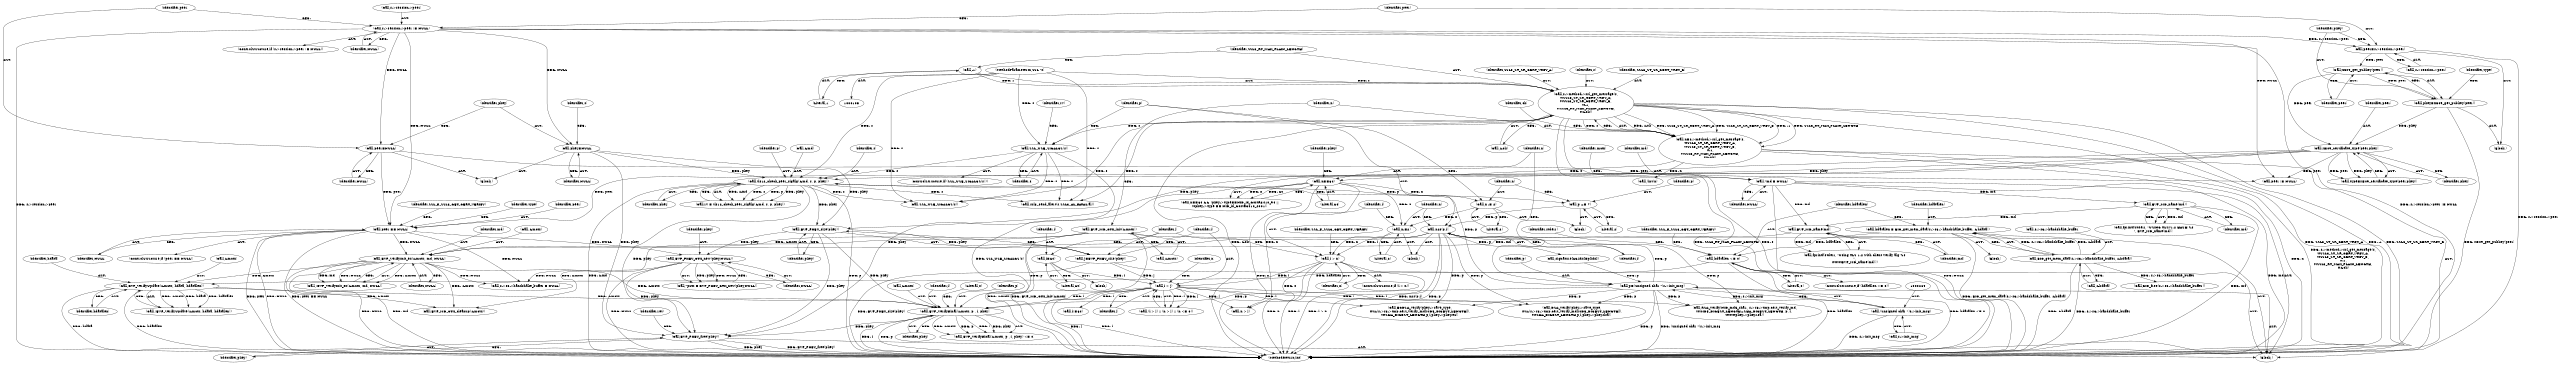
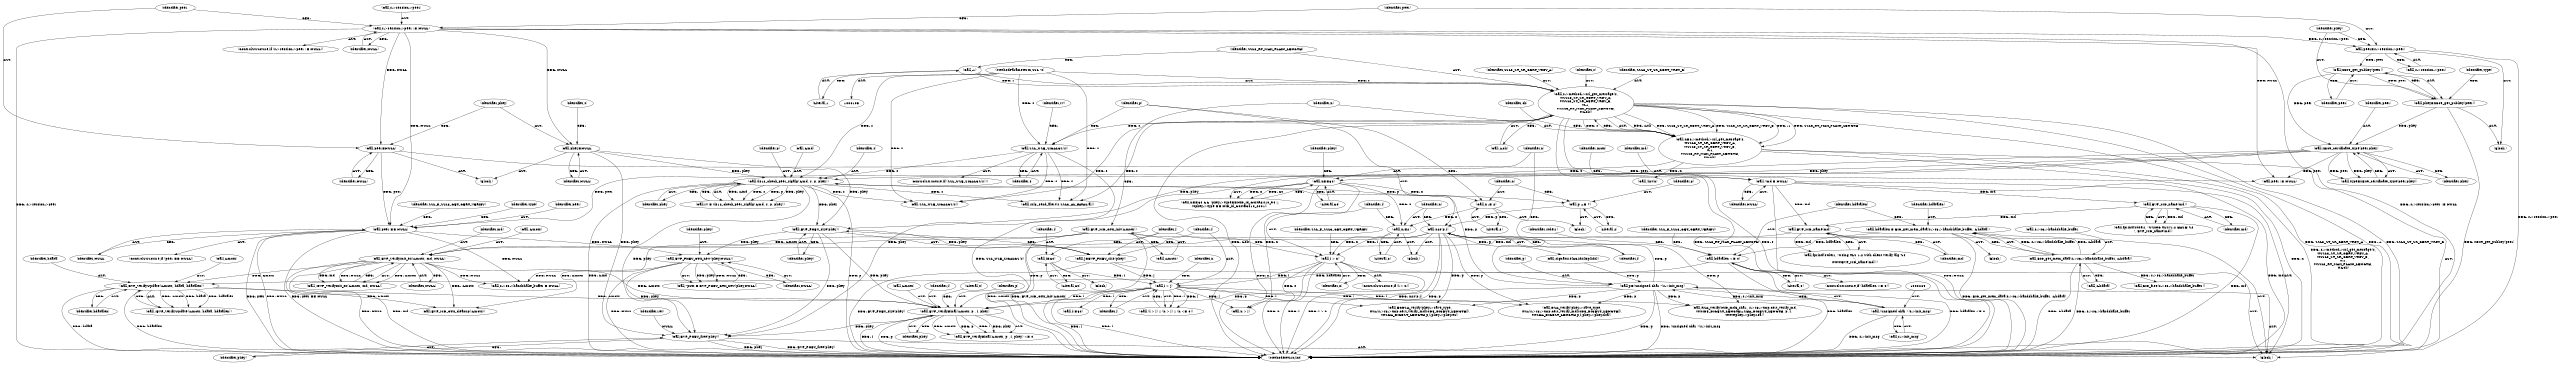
(400, 243) -> none
(669, 327) -> (669, 327)
